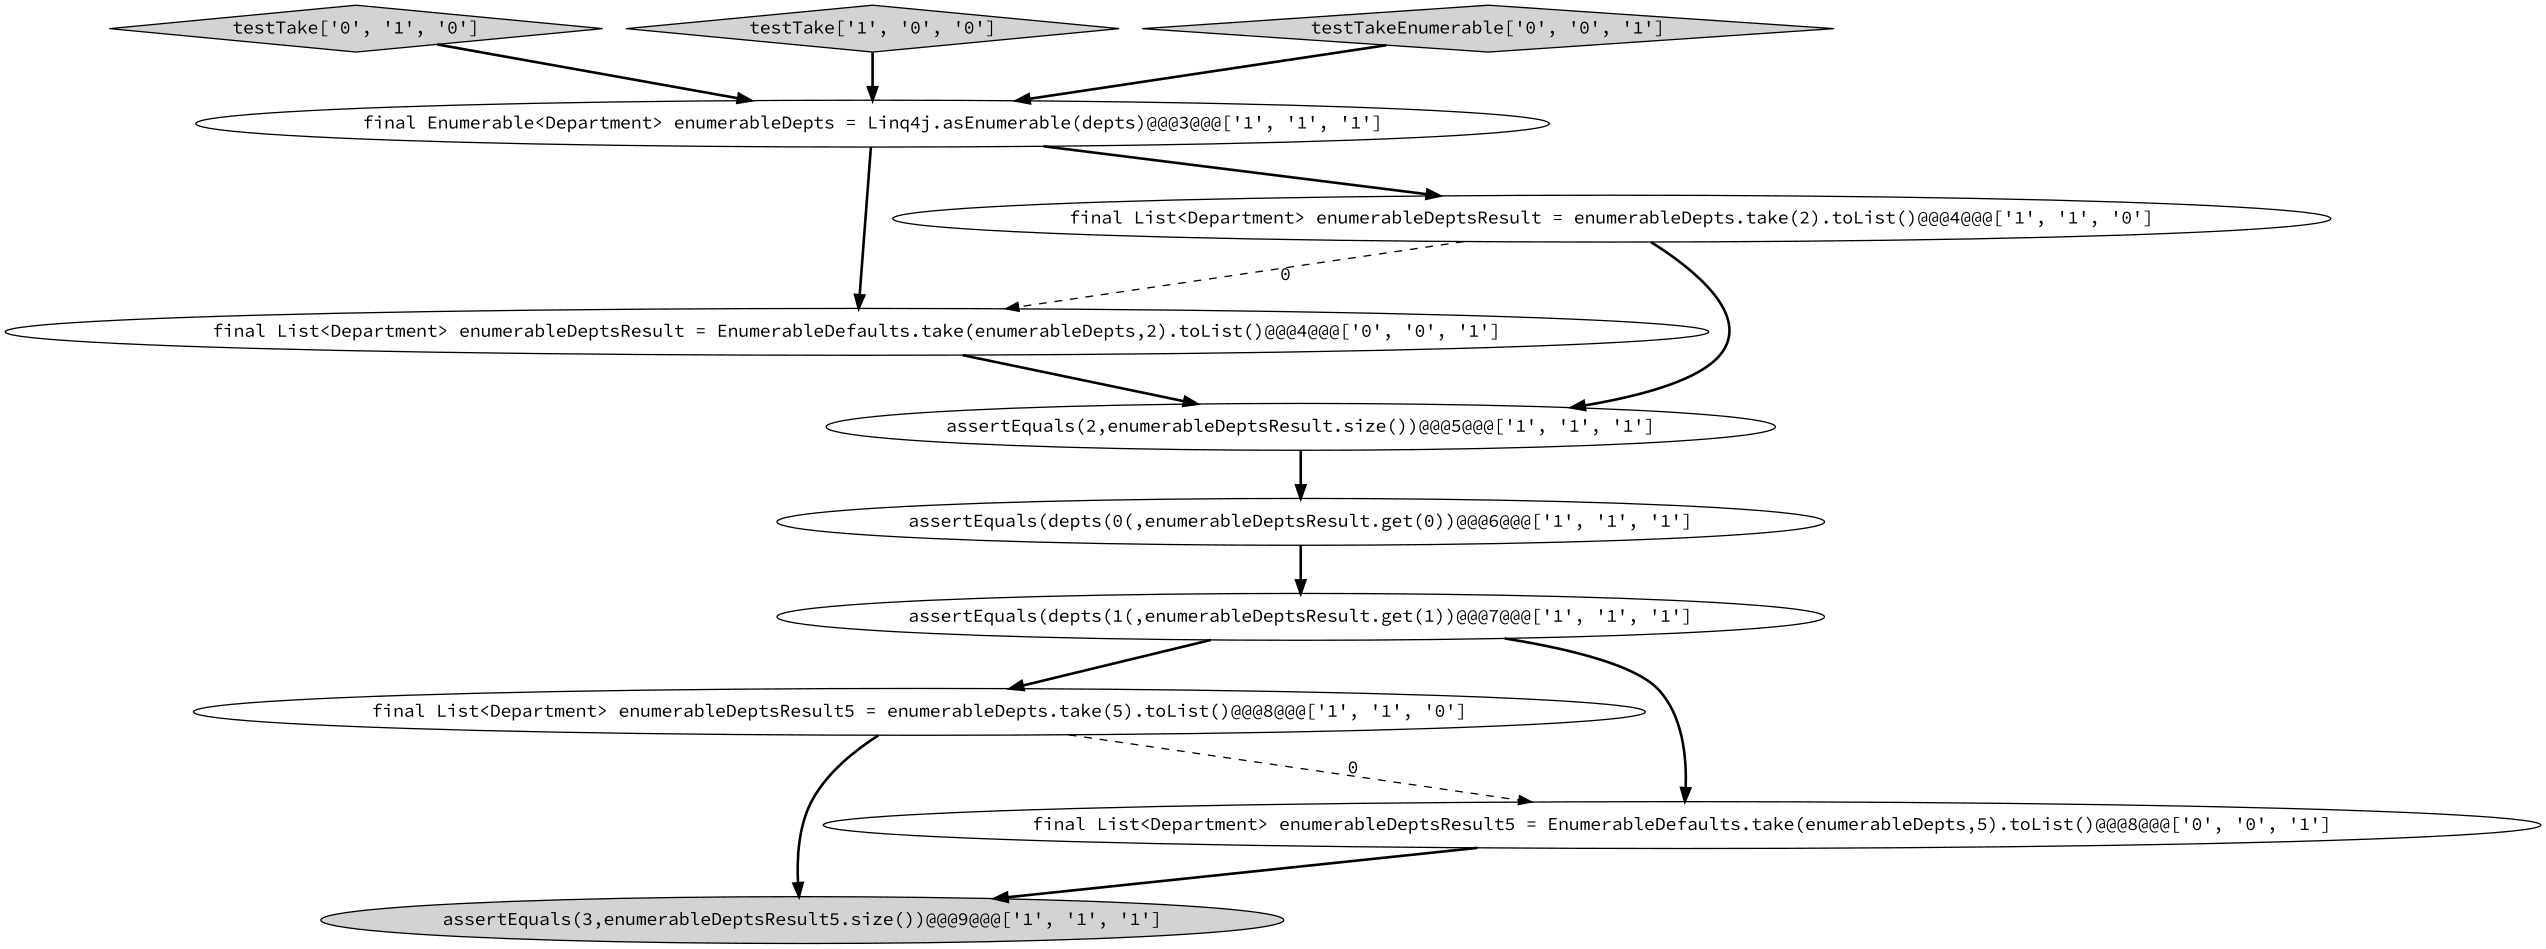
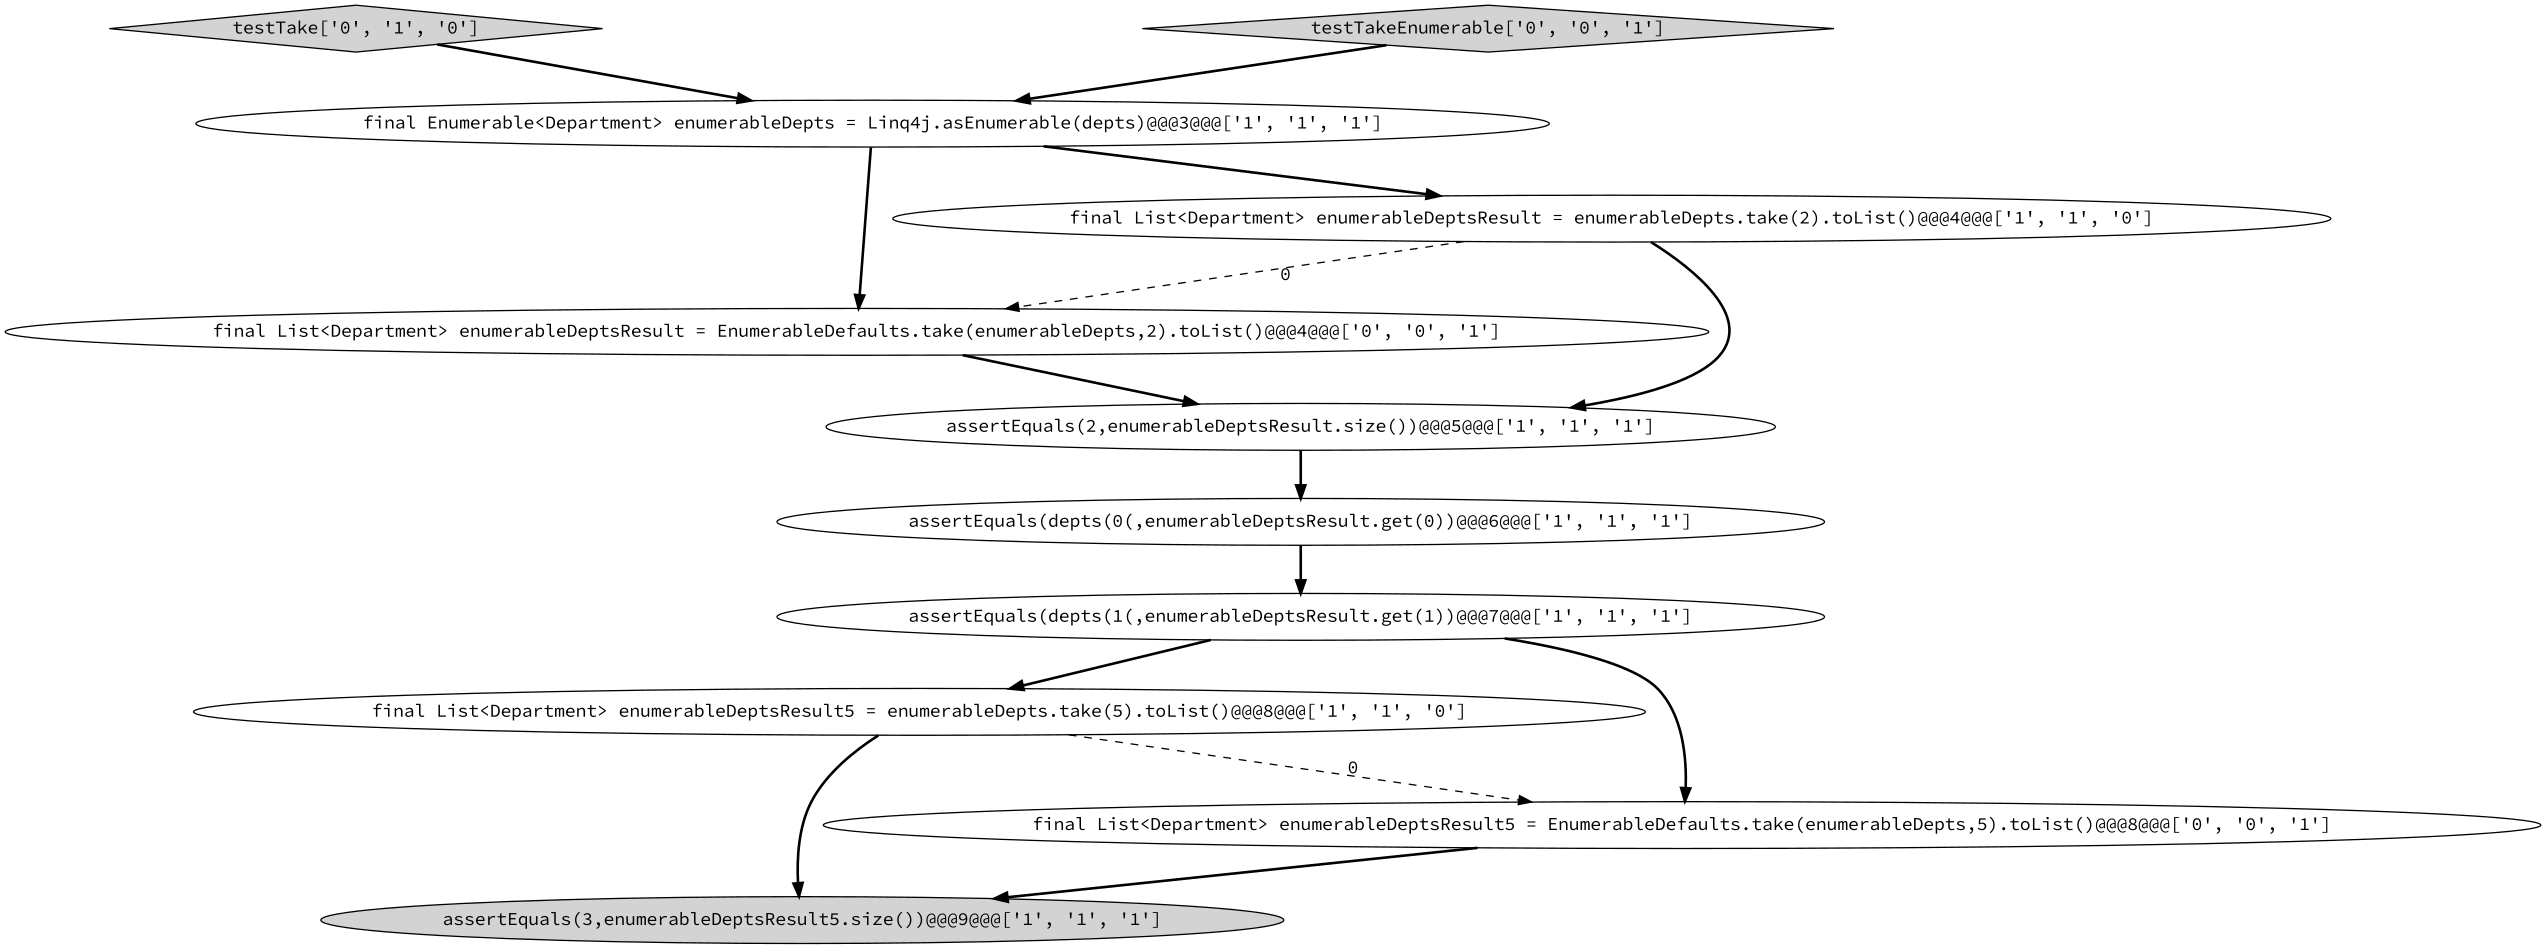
(873, 29) -> none
